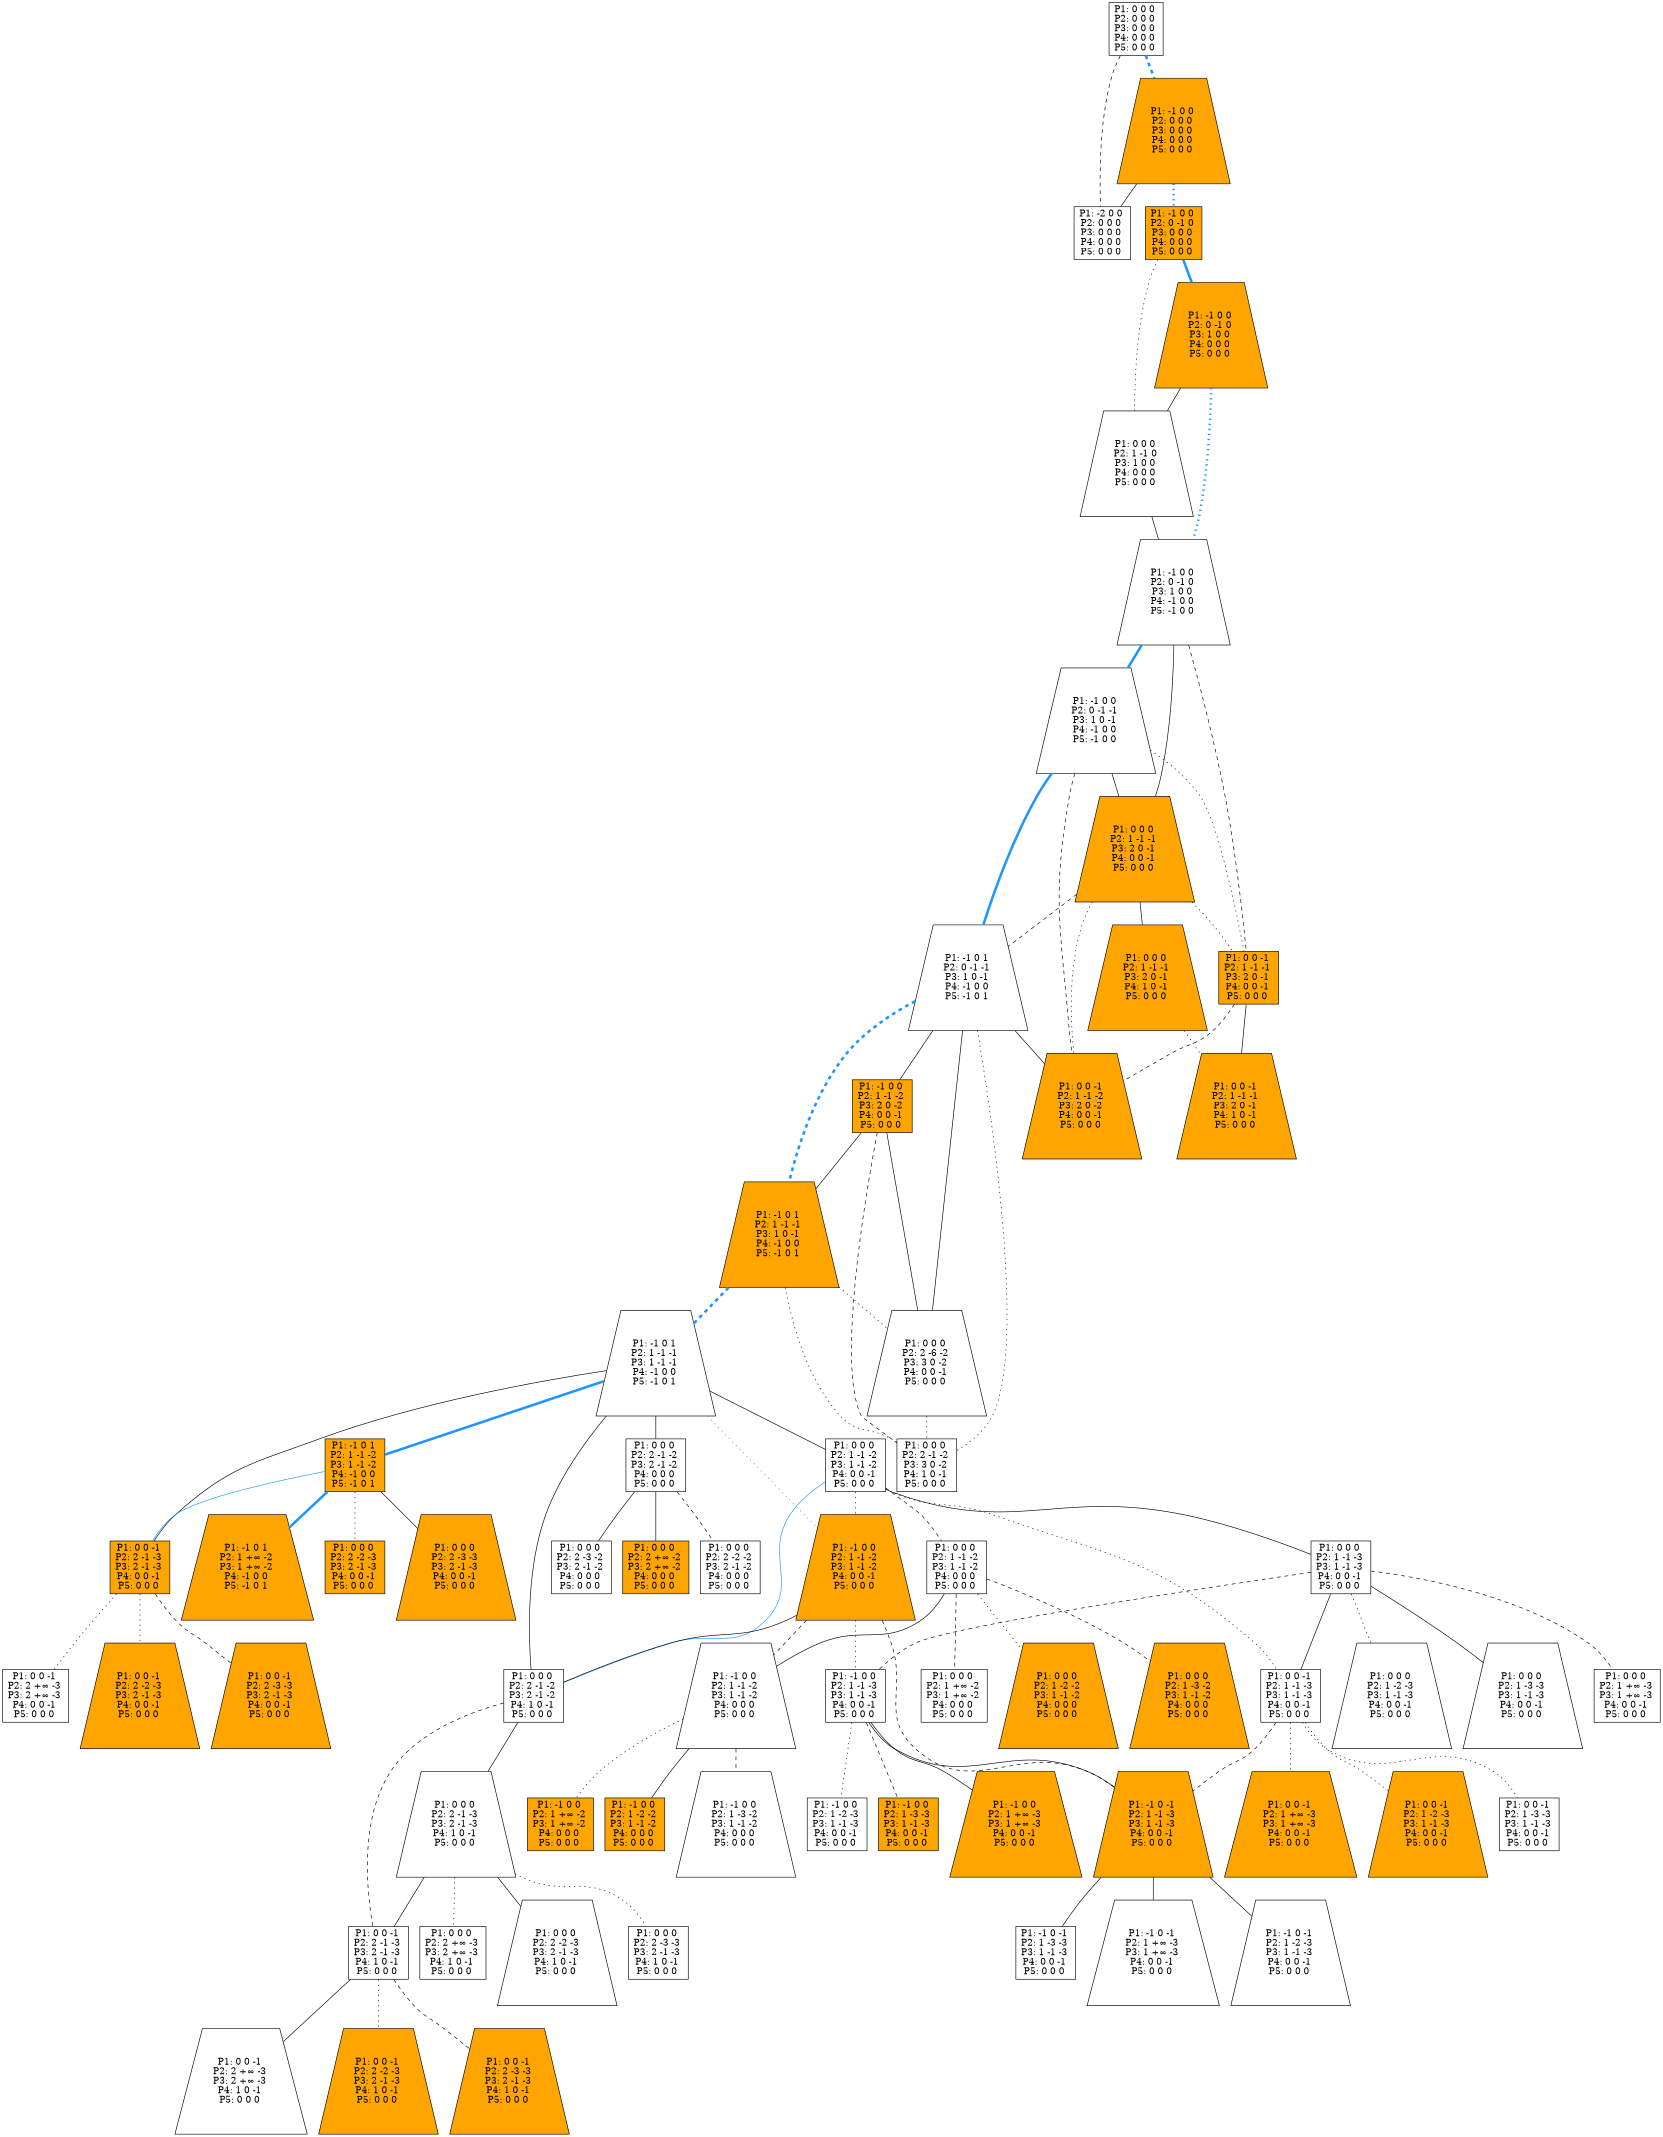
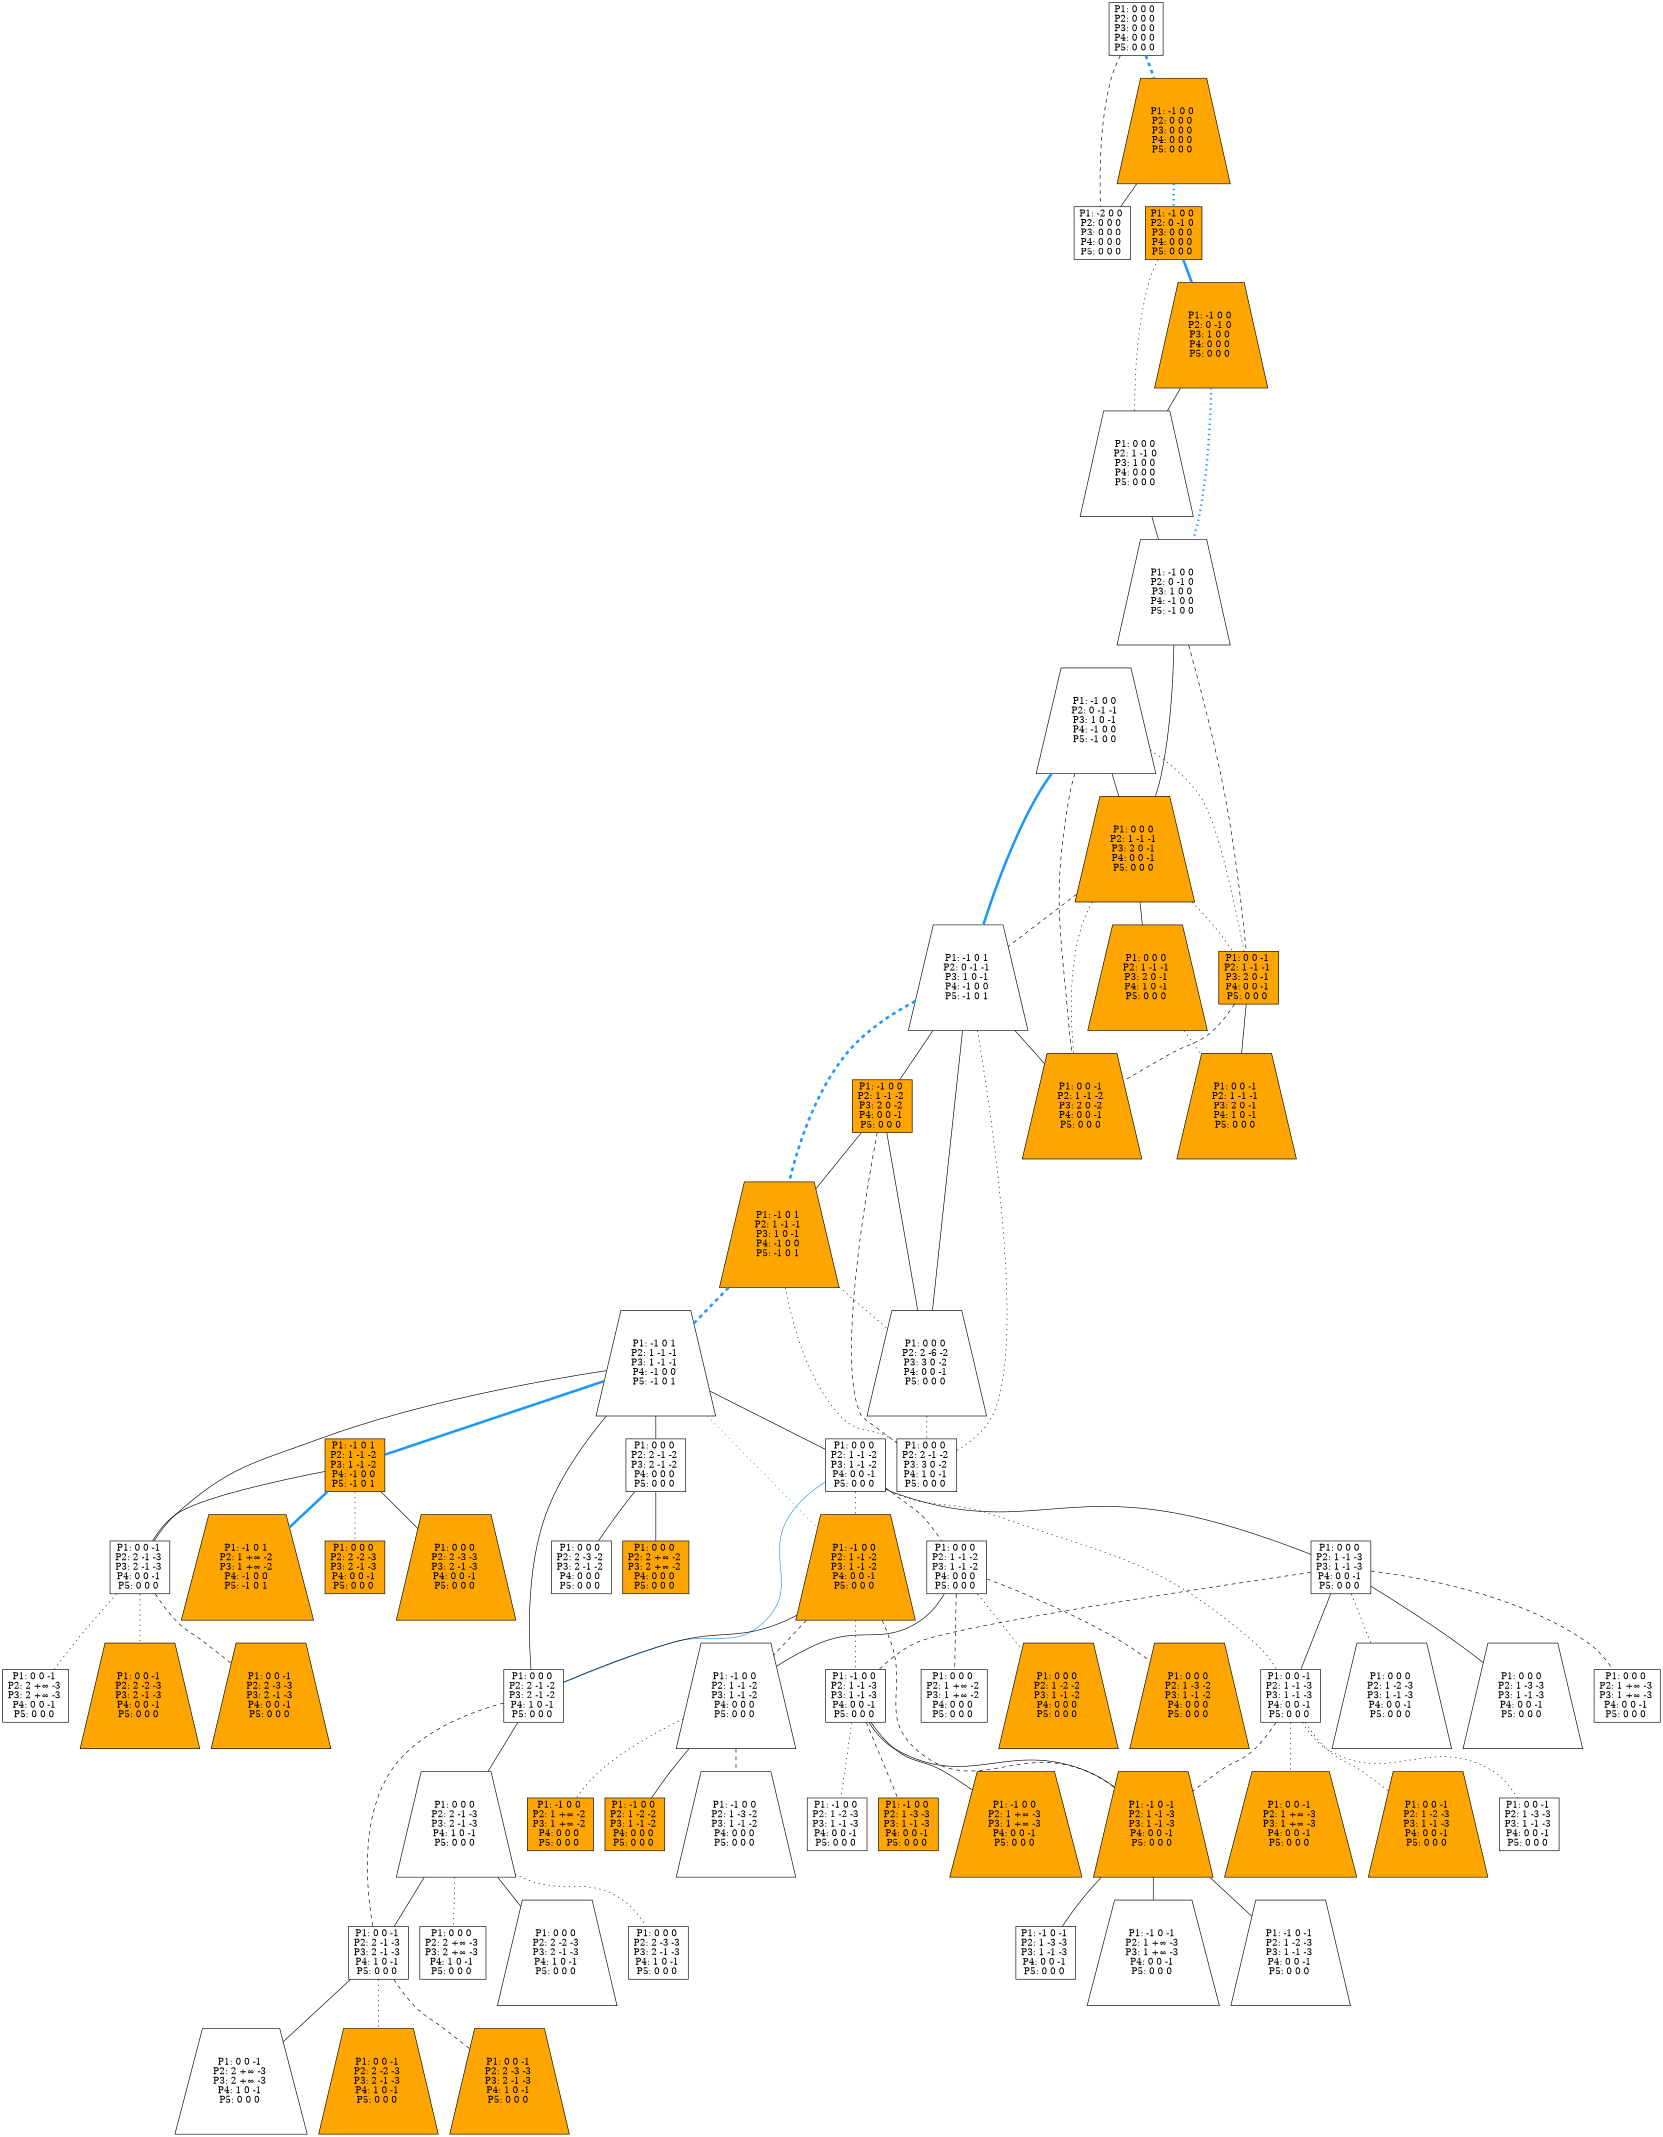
(1135, 656) -> none
(232, 1493) -> (232, 1493)
(140, 1567) -> (140, 1567)
(730, 1567) -> none
